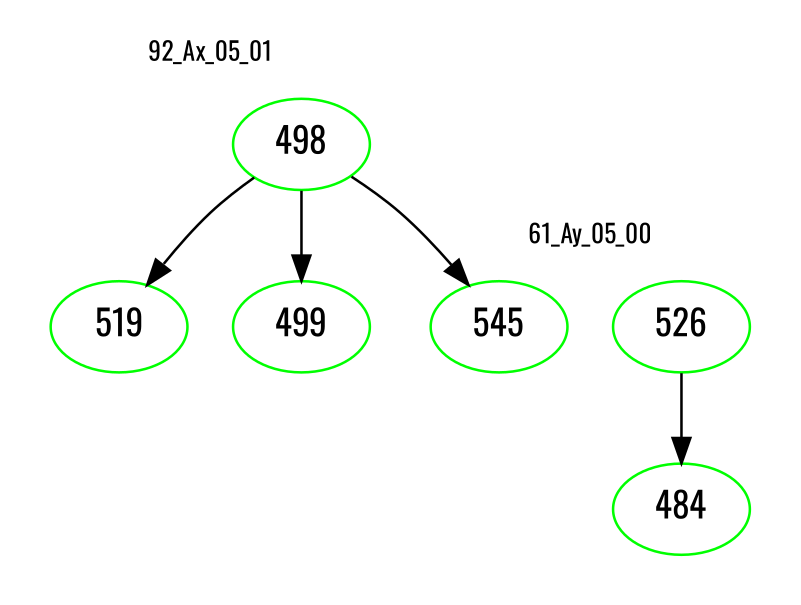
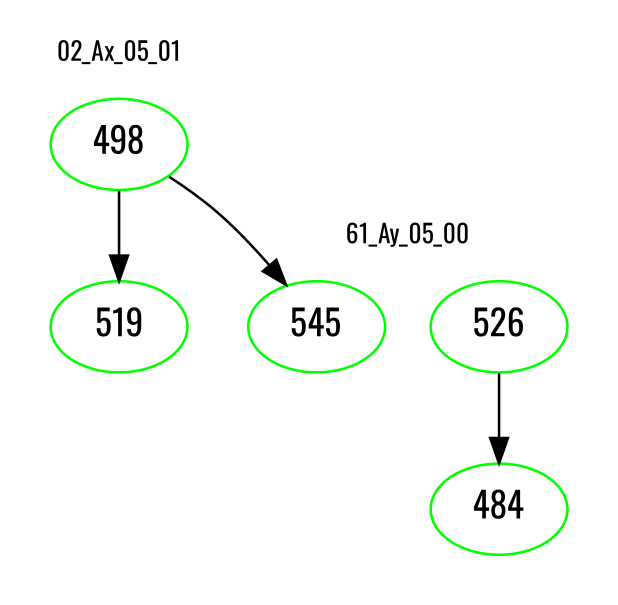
(210, 54) -> (119, 54)
(301, 327) -> none
